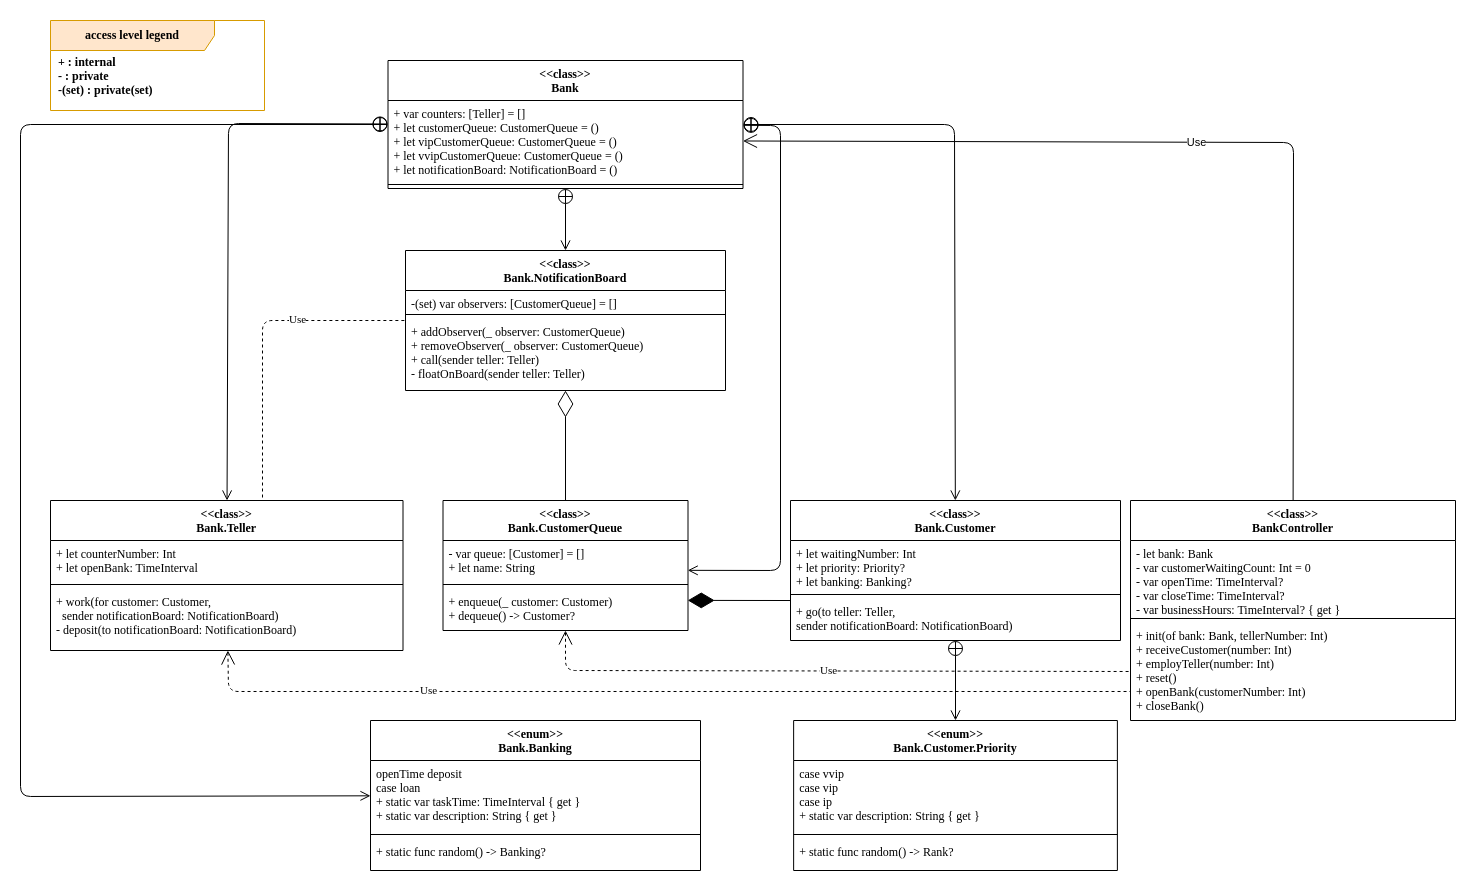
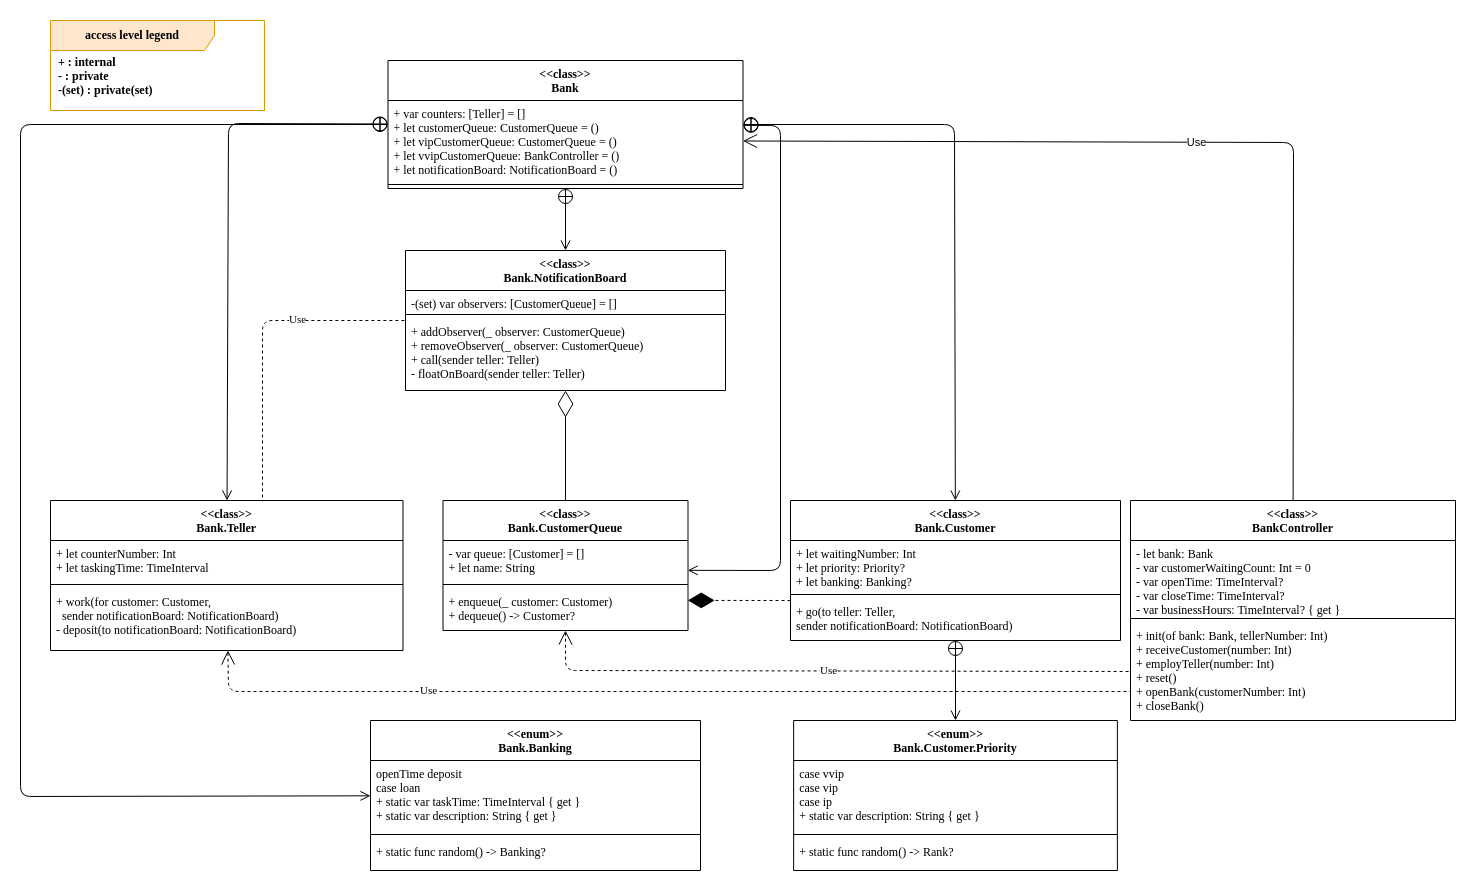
(478, 114) -> (478, 114)
(129, 554) -> (129, 554)
(751, 600) -> (751, 600)
